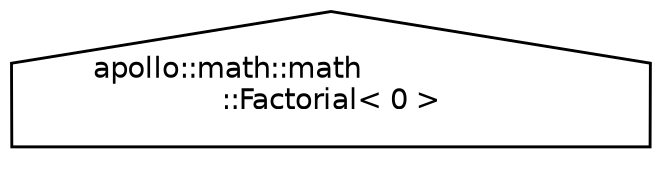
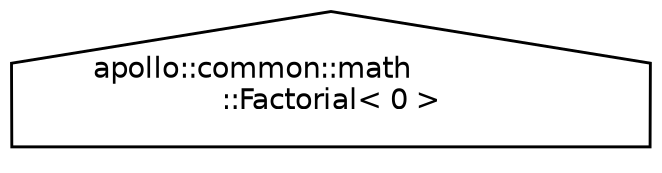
(331, 86) -> (331, 86)
